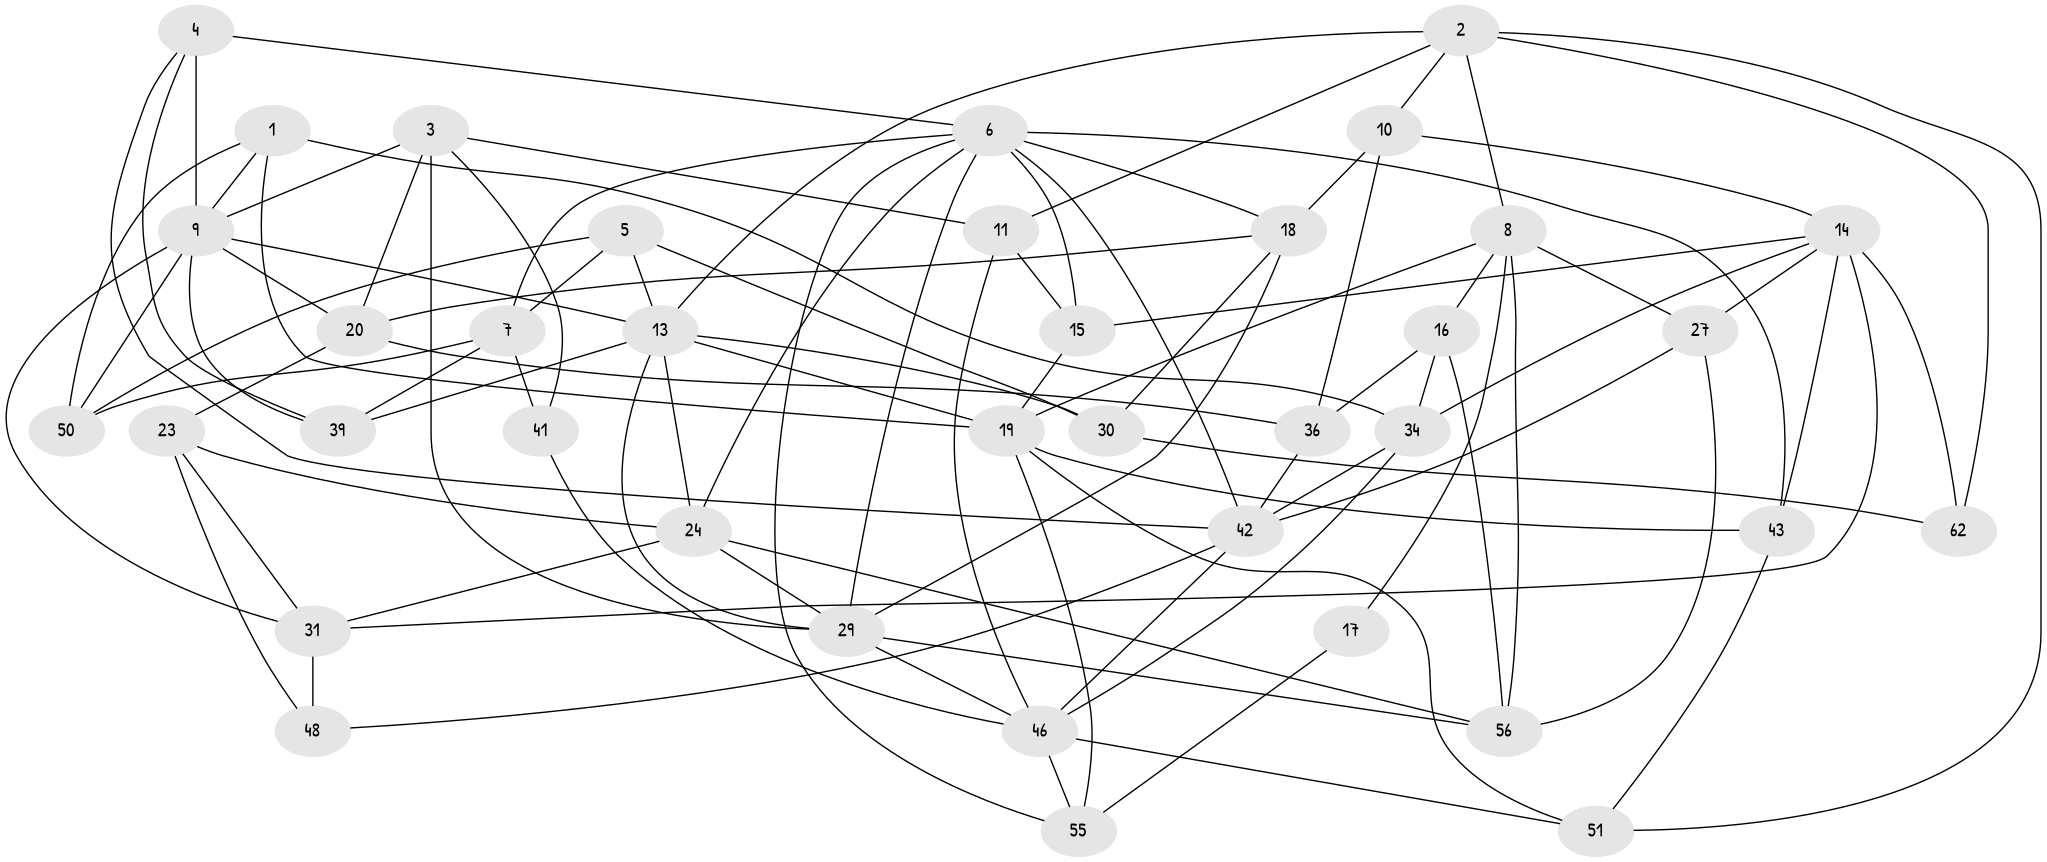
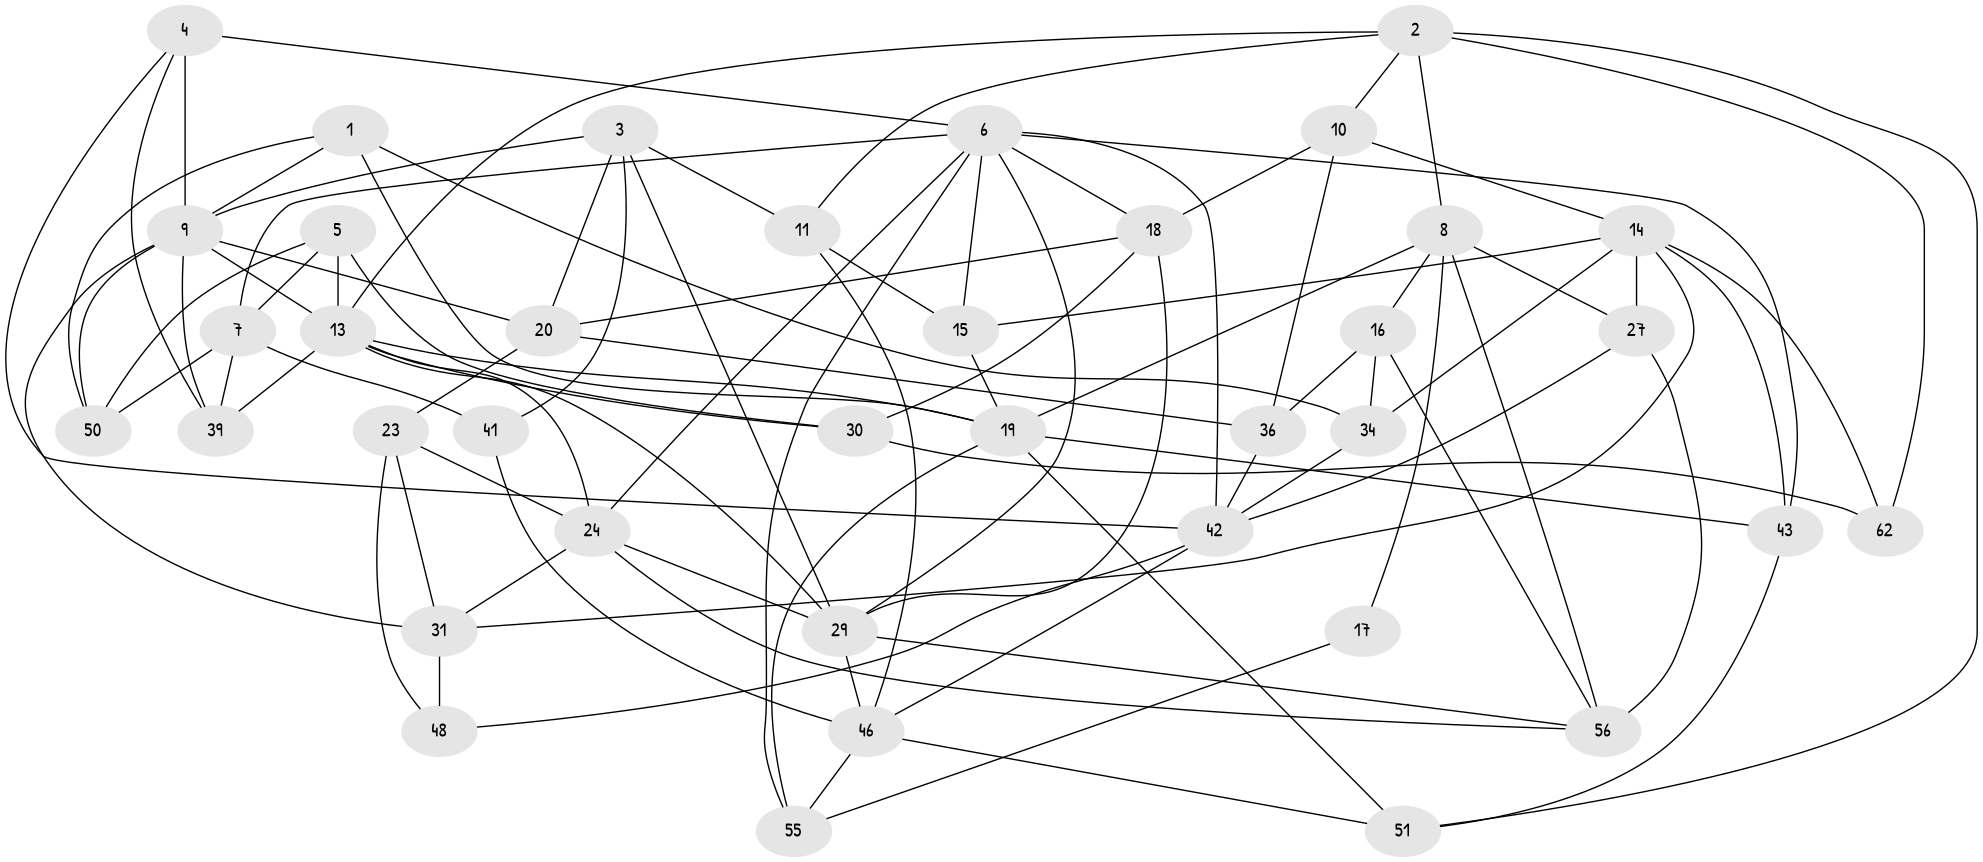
(1236, 606) -> none
